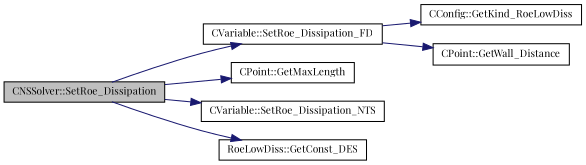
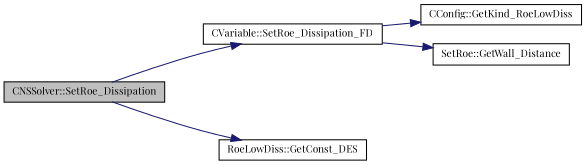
(501, 54) -> (501, 54)
(293, 73) -> none
(293, 111) -> none
